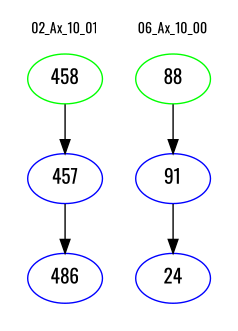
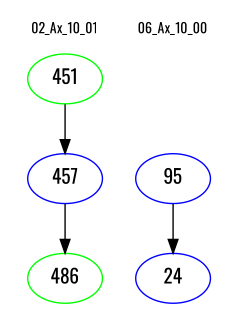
(65, 79) -> (65, 79)
(173, 79) -> none
(173, 179) -> (173, 179)
(65, 278) -> (65, 278)
